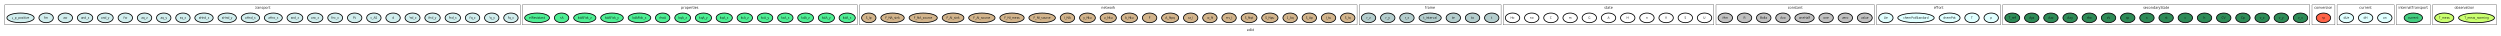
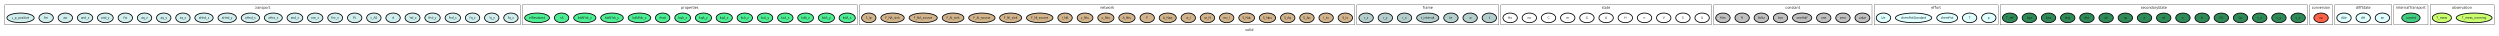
(2366, 8) -> (2363, 8)
(1012, 18) -> (1011, 18)
